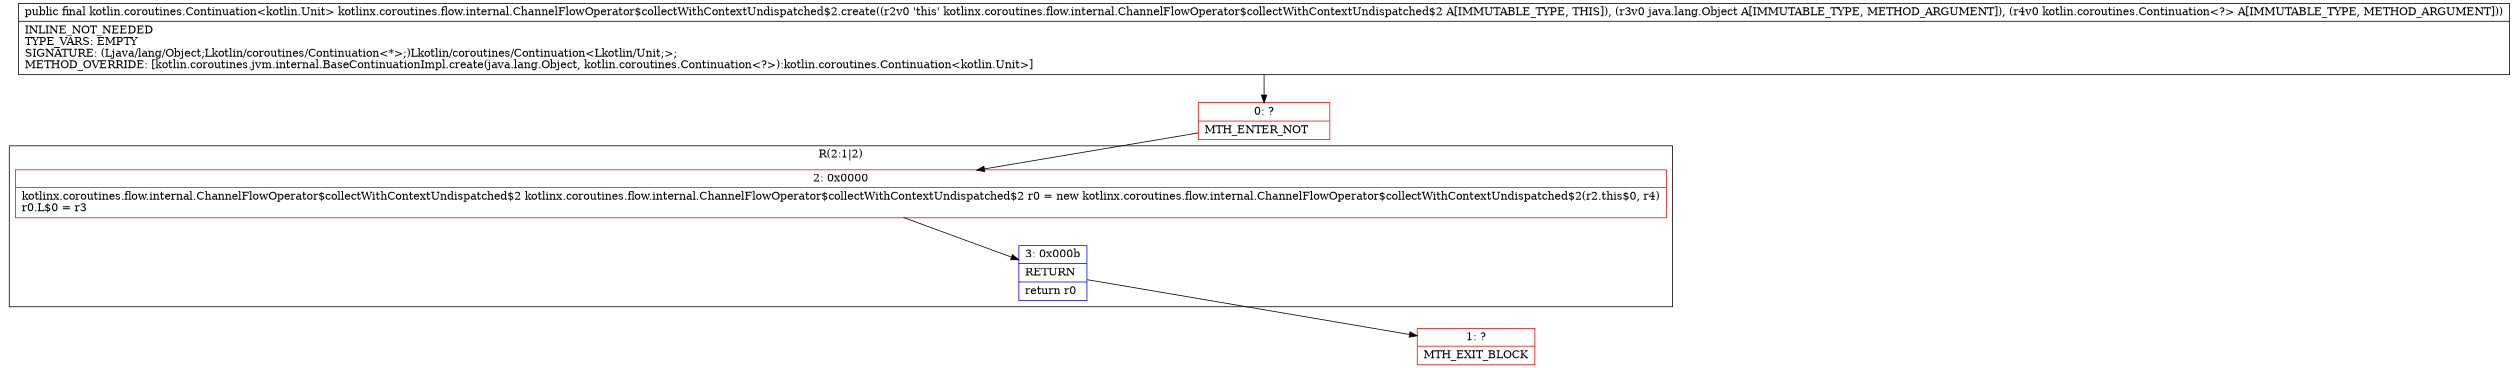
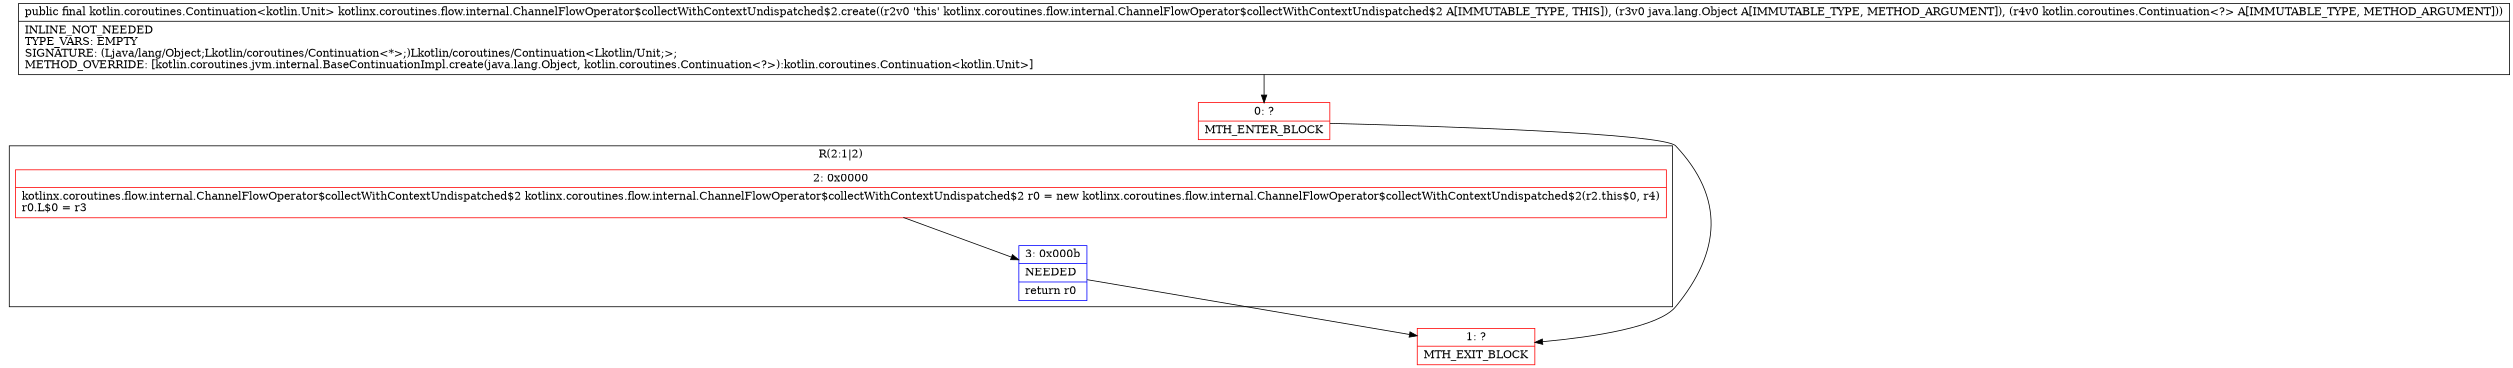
(1256, 130) -> (1264, 130)
(1091, 151) -> (1646, 139)
(1050, 272) -> (1051, 272)
